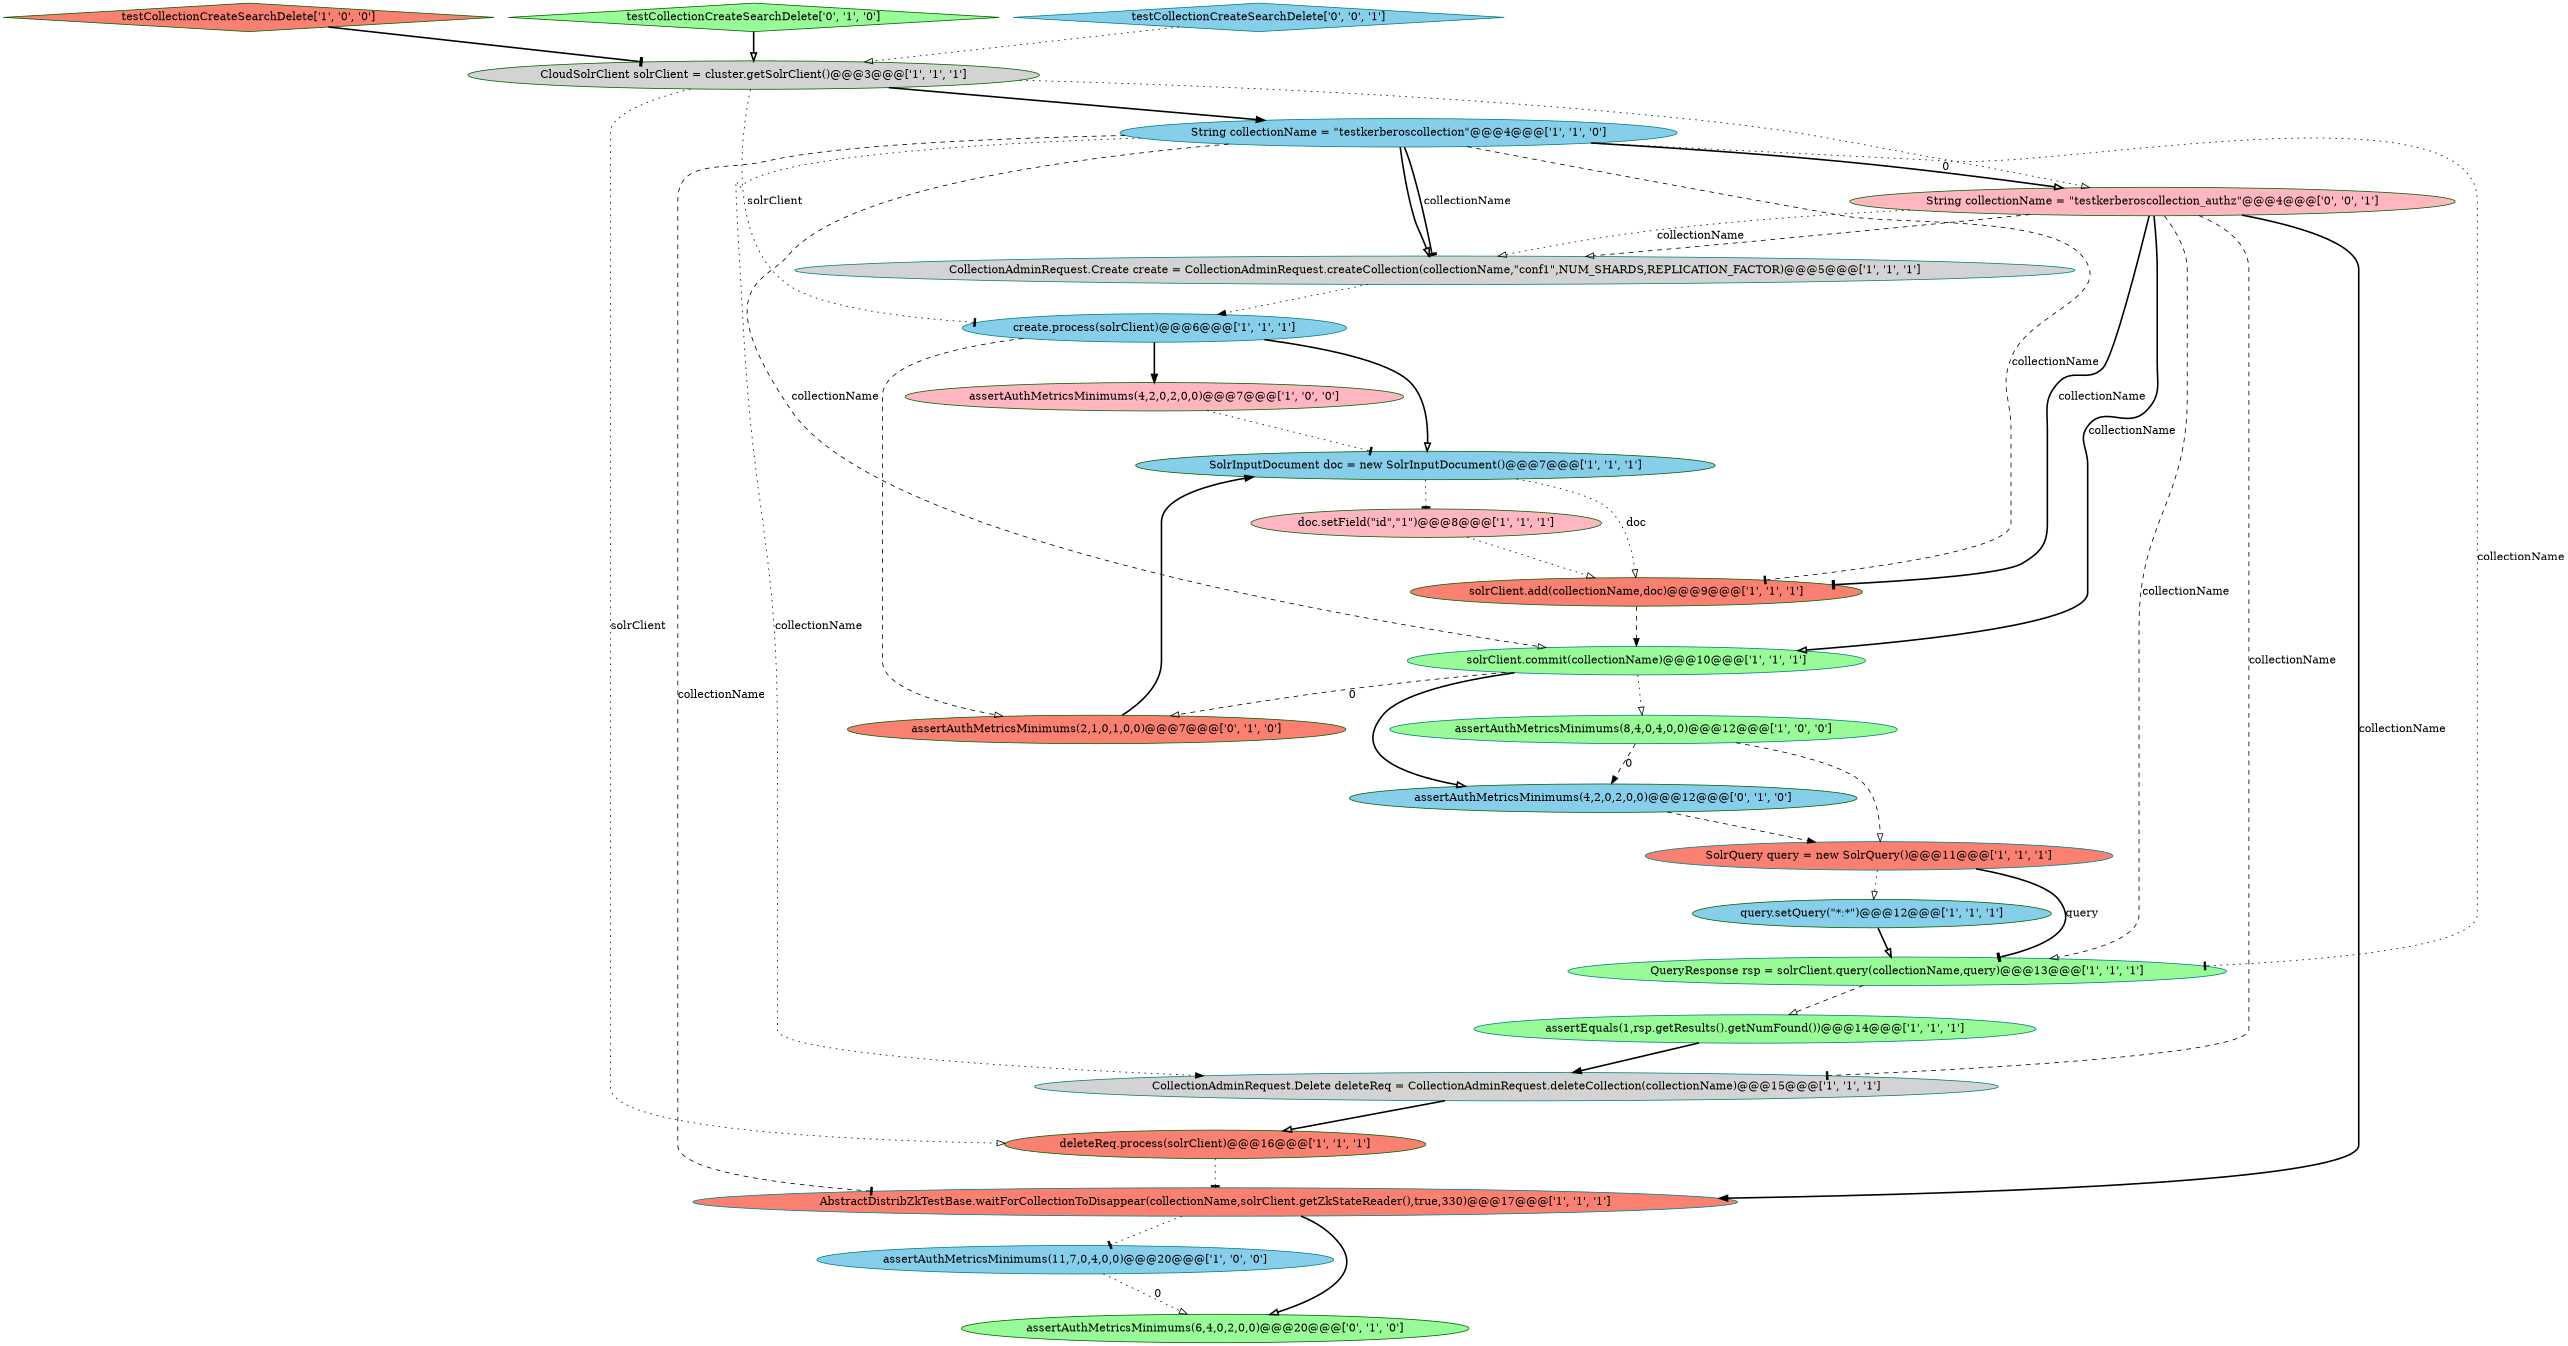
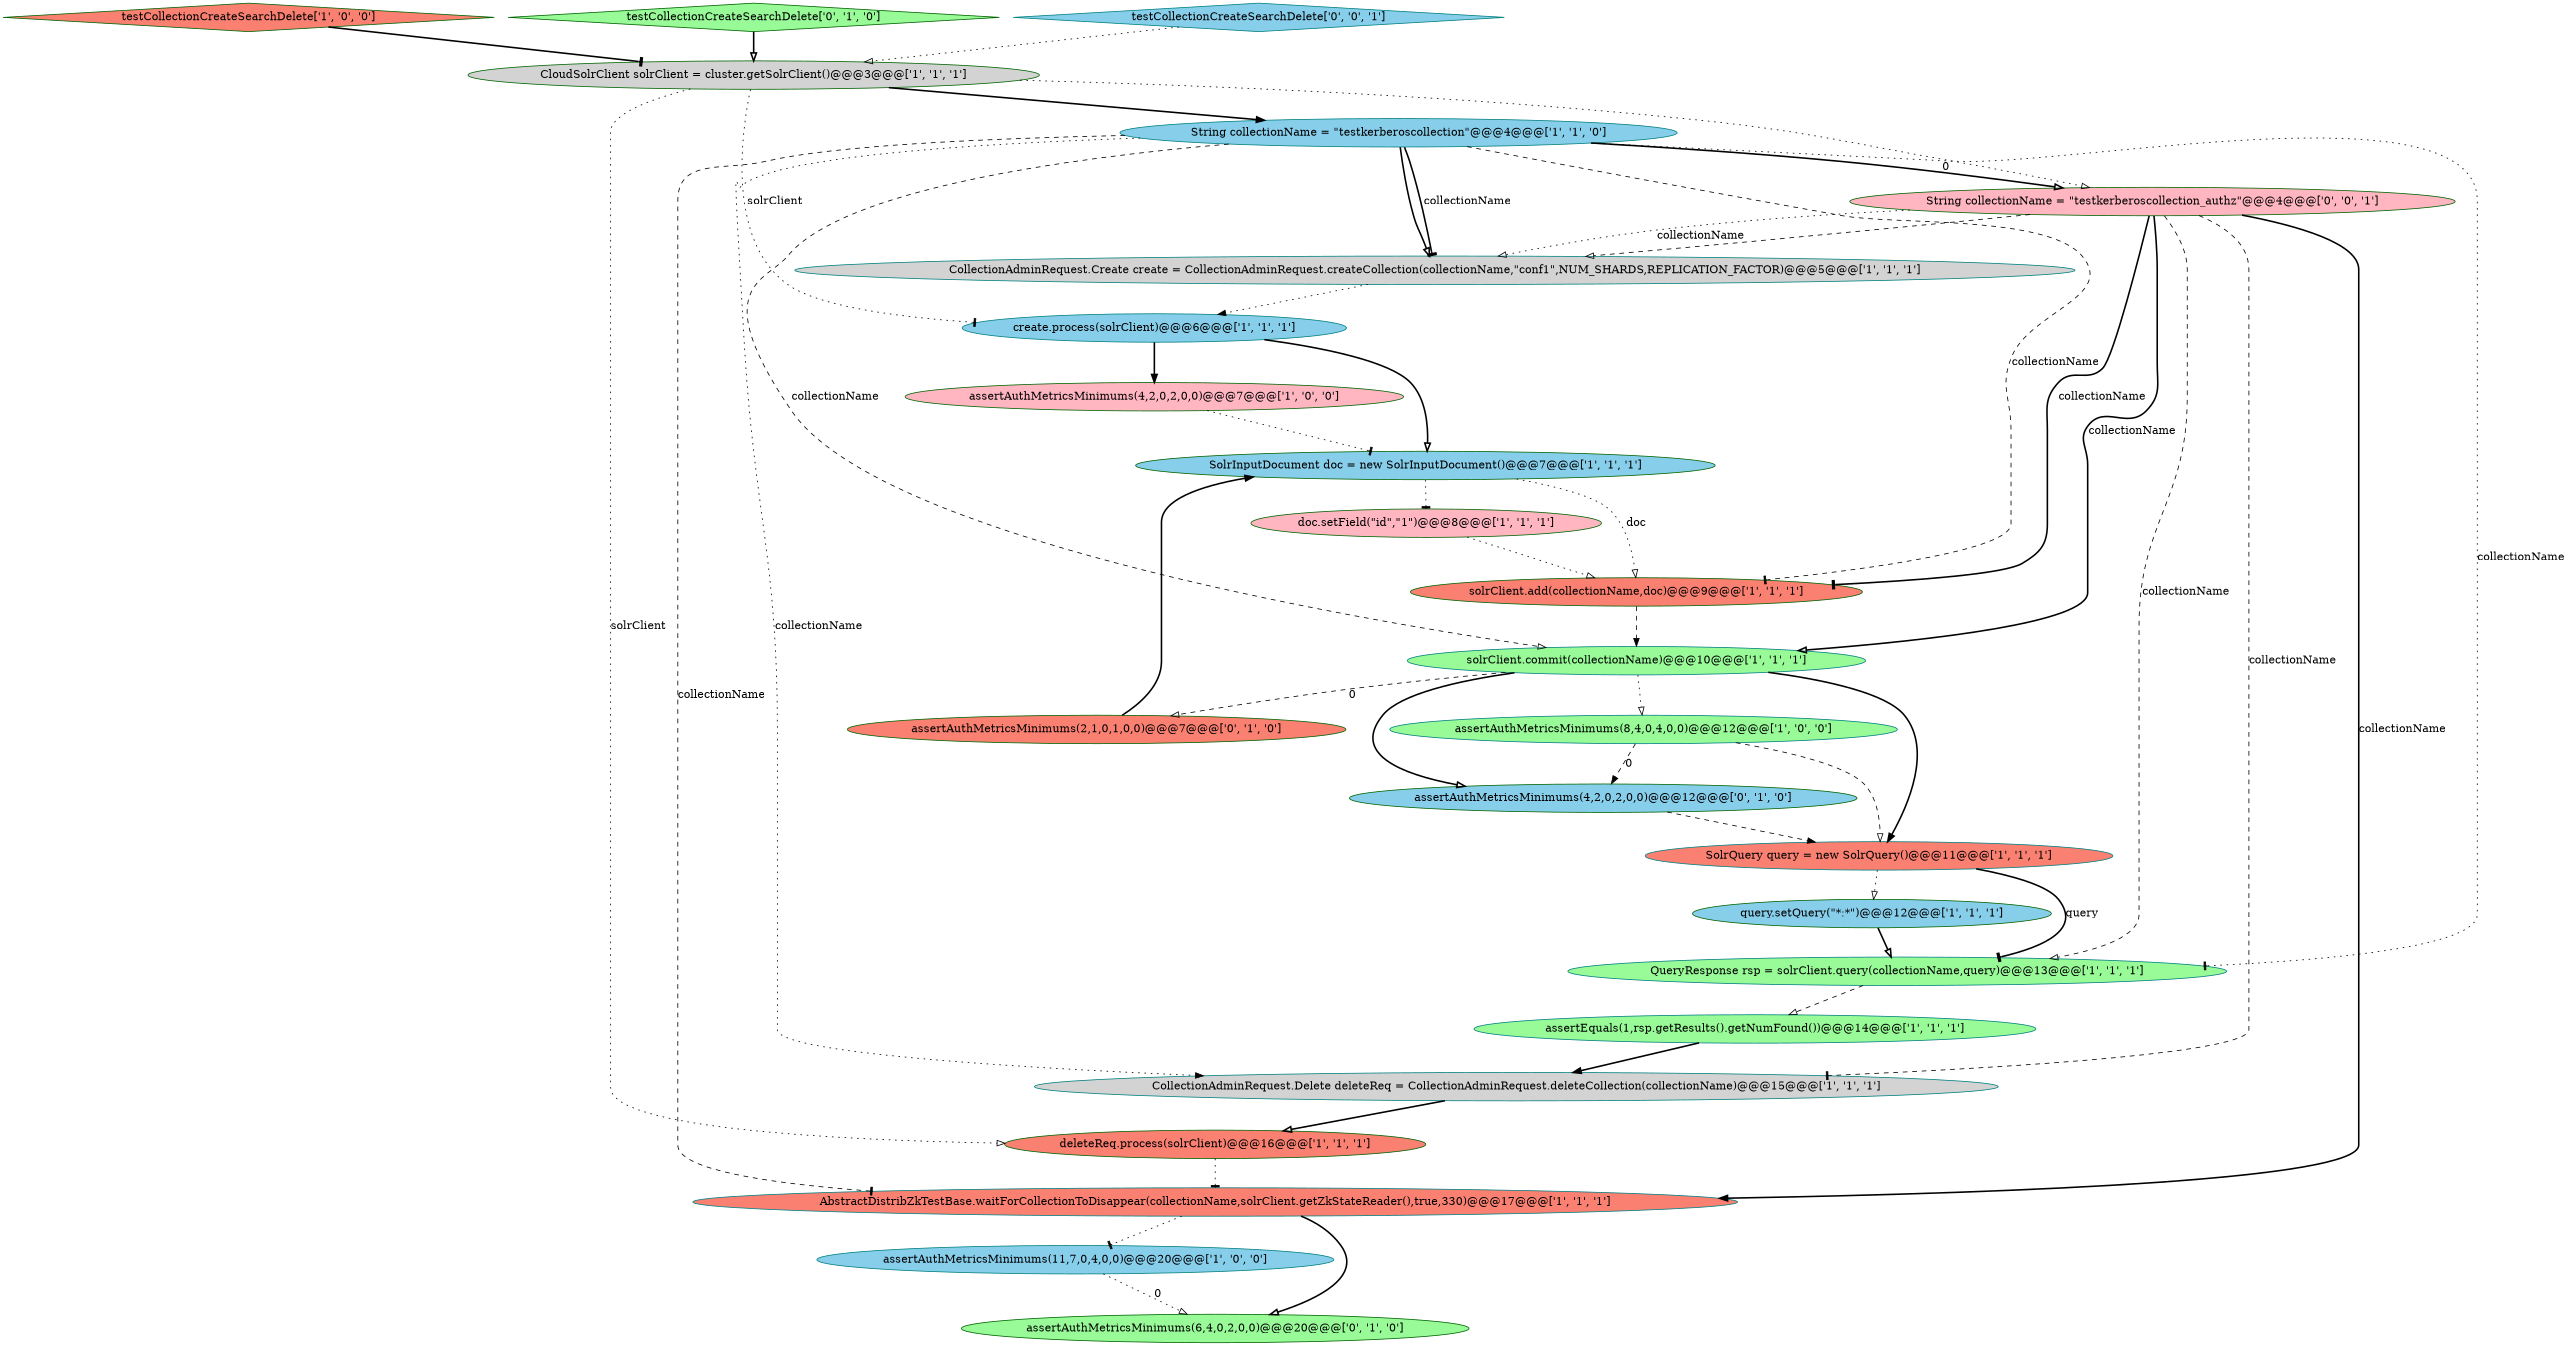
(883, 514) -> none
none -> (1898, 709)
